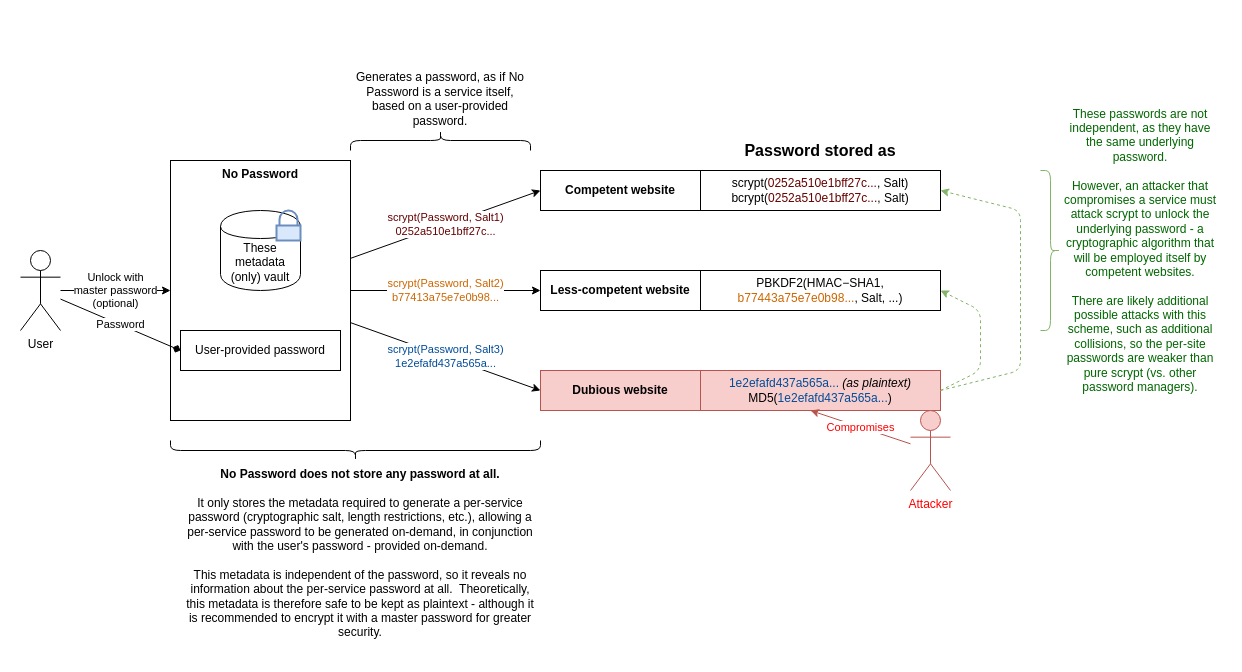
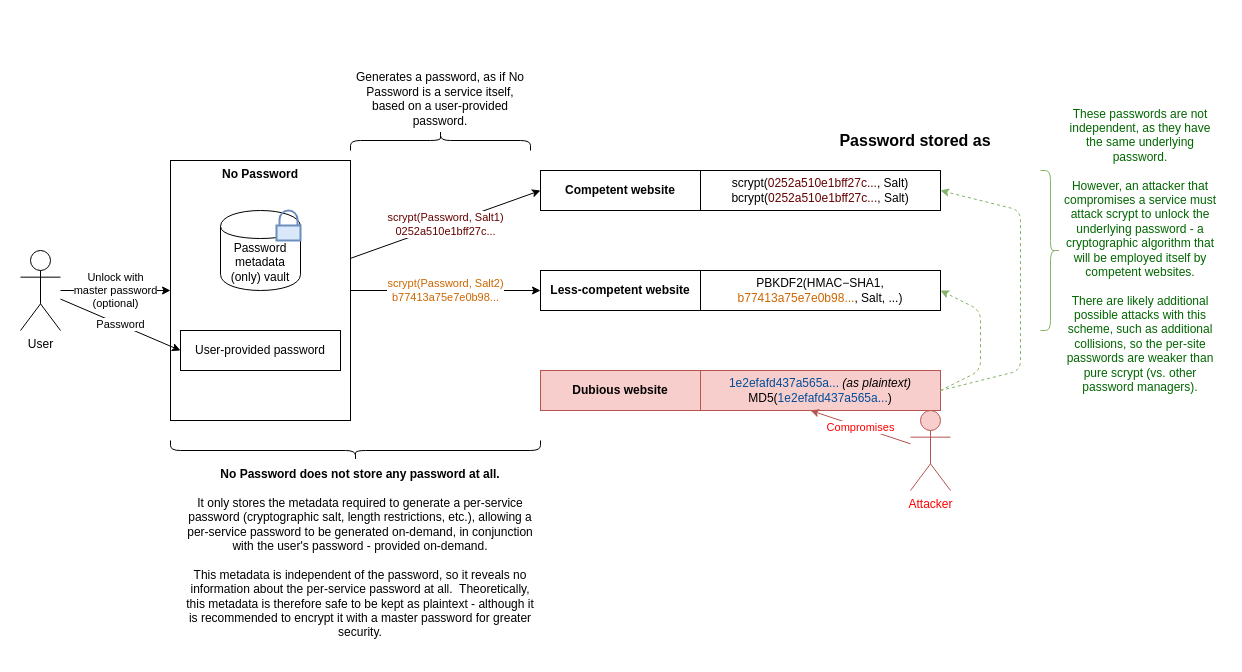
(821, 151) -> (916, 141)
(261, 263) -> (261, 263)
(821, 291) -> (821, 291)
(172, 347) -> (173, 347)
(439, 354) -> none
